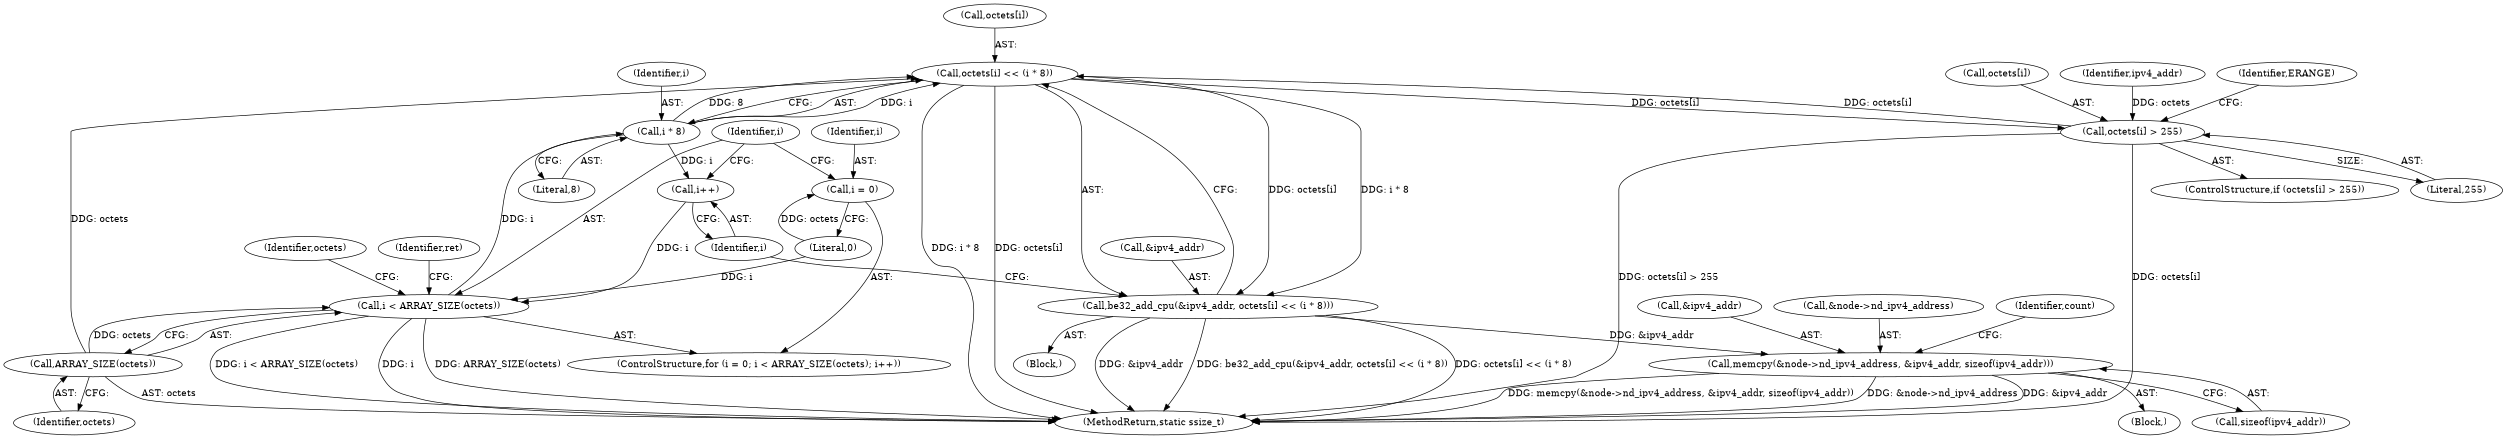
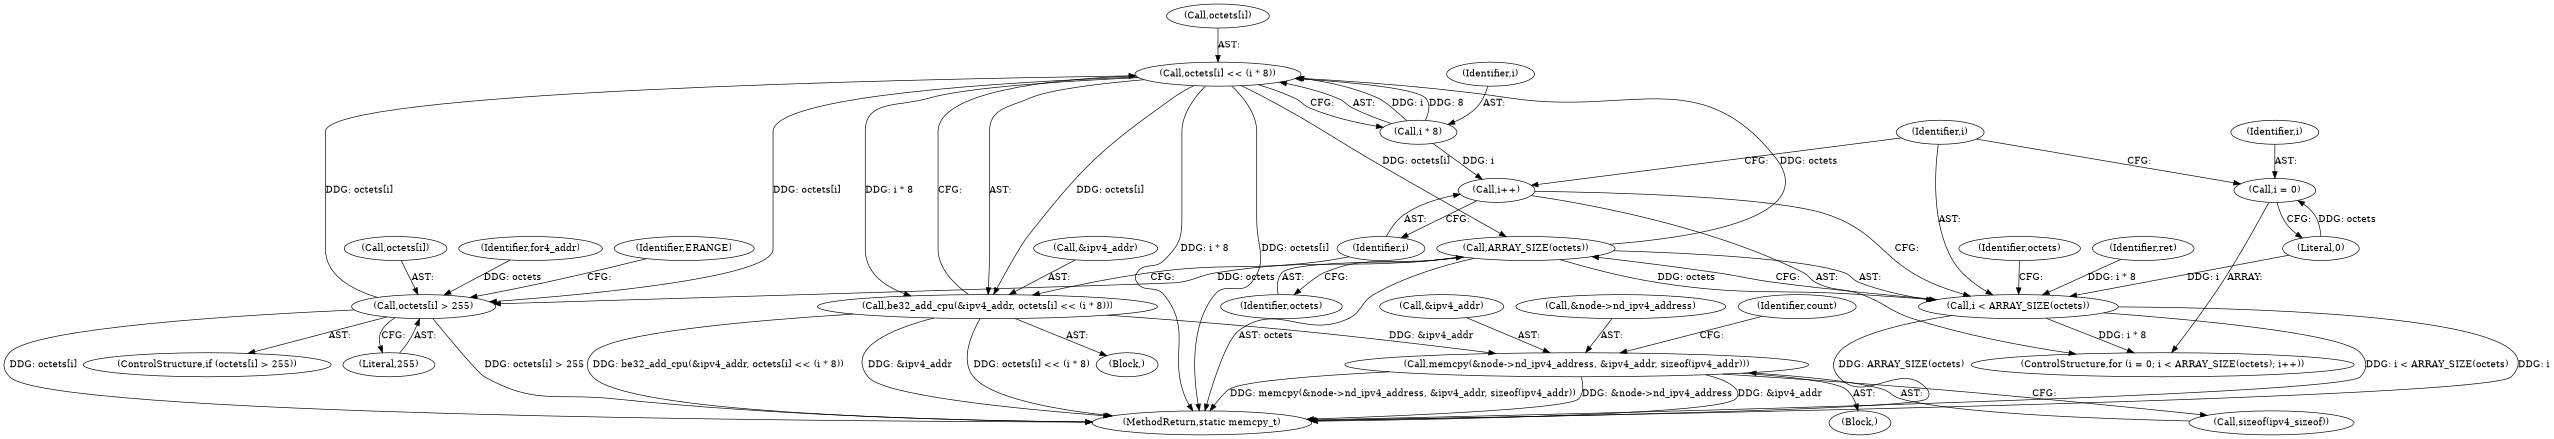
(2133, 74) -> (531, 249)
none -> (1371, 160)
(2352, 161) -> (395, 336)
(507, 187) -> none
(557, 190) -> none
(673, 249) -> (1908, 249)
none -> (1802, 272)
(443, 278) -> (2112, 278)
(883, 278) -> (2247, 278)
none -> (983, 289)
(627, 336) -> (2123, 336)
(1154, 423) -> (1202, 423)
(2271, 423) -> (2272, 423)
